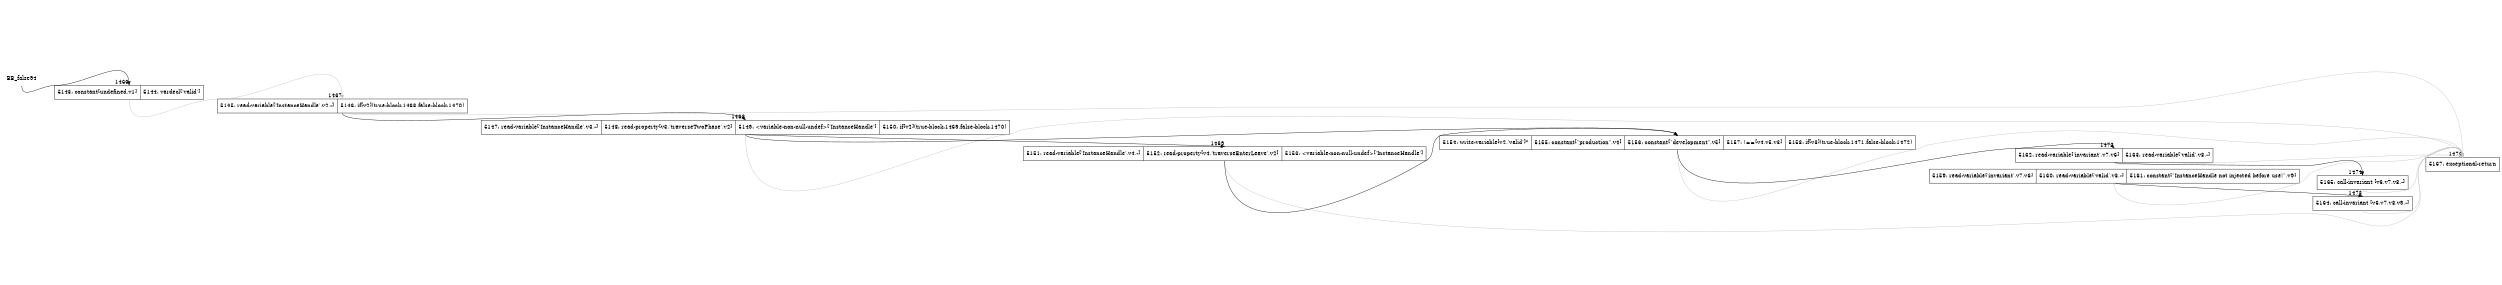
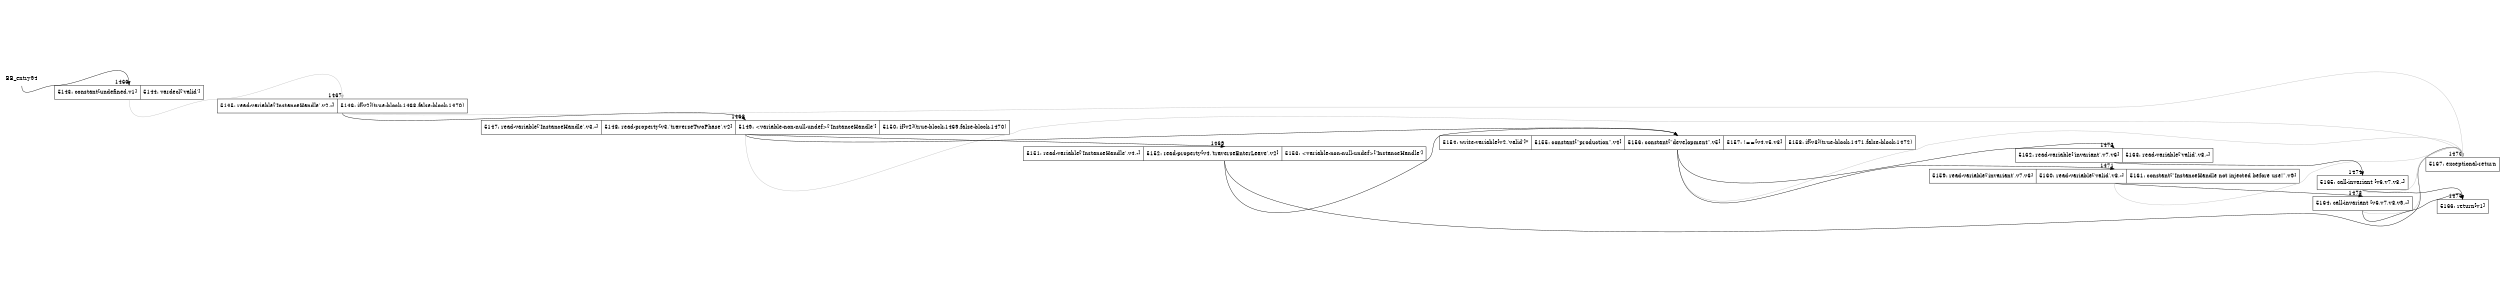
(22, 79) -> (22, 79)
(2287, 160) -> none
none -> (1852, 175)
none -> (2463, 206)
(1864, 229) -> (1864, 229)
